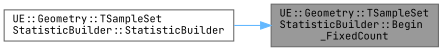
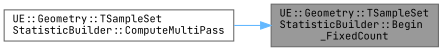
(119, 25) -> (119, 25)
